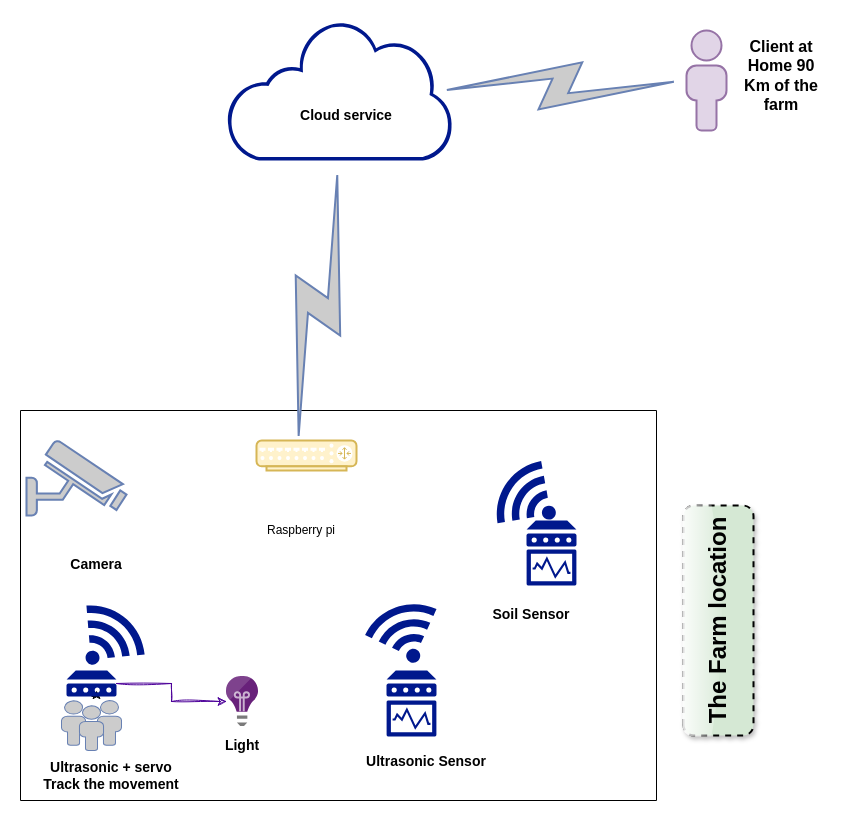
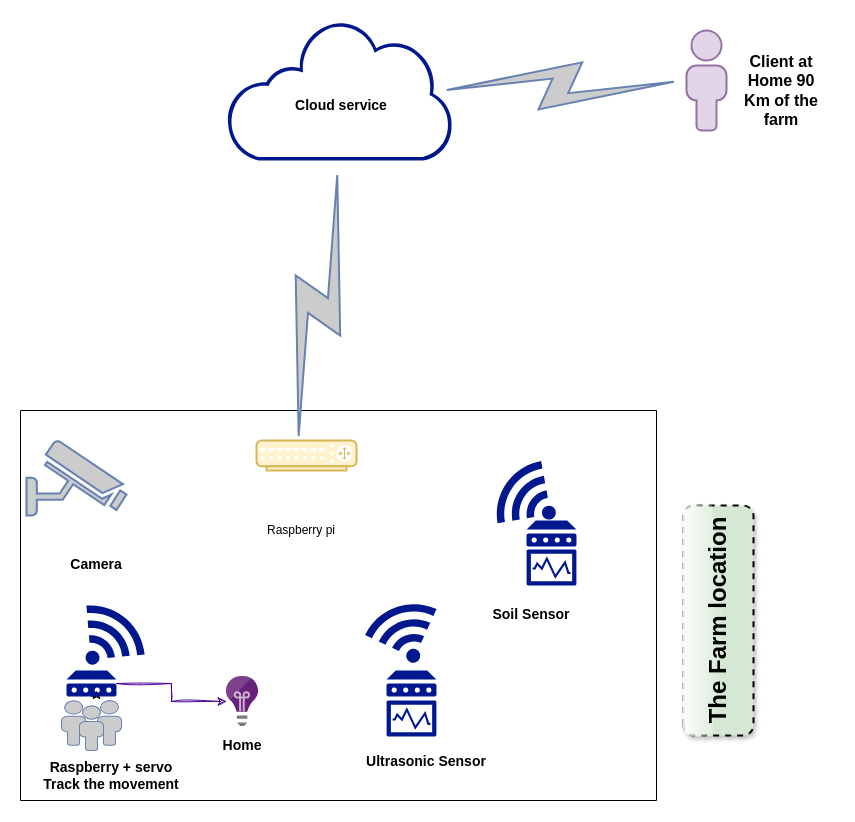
(782, 76) -> (782, 91)
(347, 116) -> (342, 106)
(243, 746) -> (243, 746)
(112, 776) -> (112, 776)
